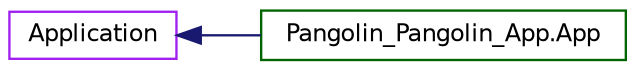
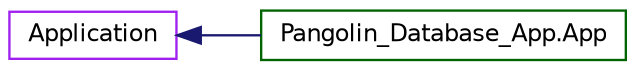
(443, 35) -> (443, 35)
